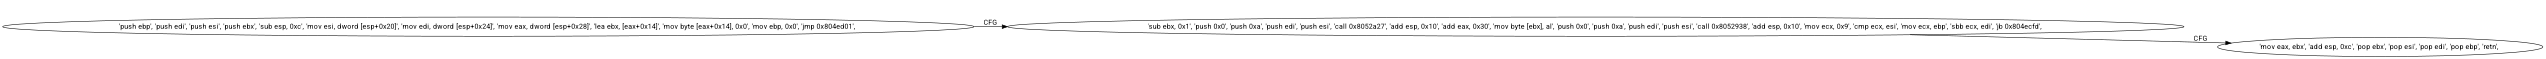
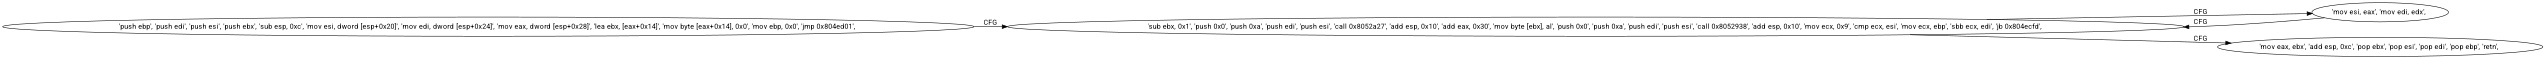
none -> (2380, 12)
